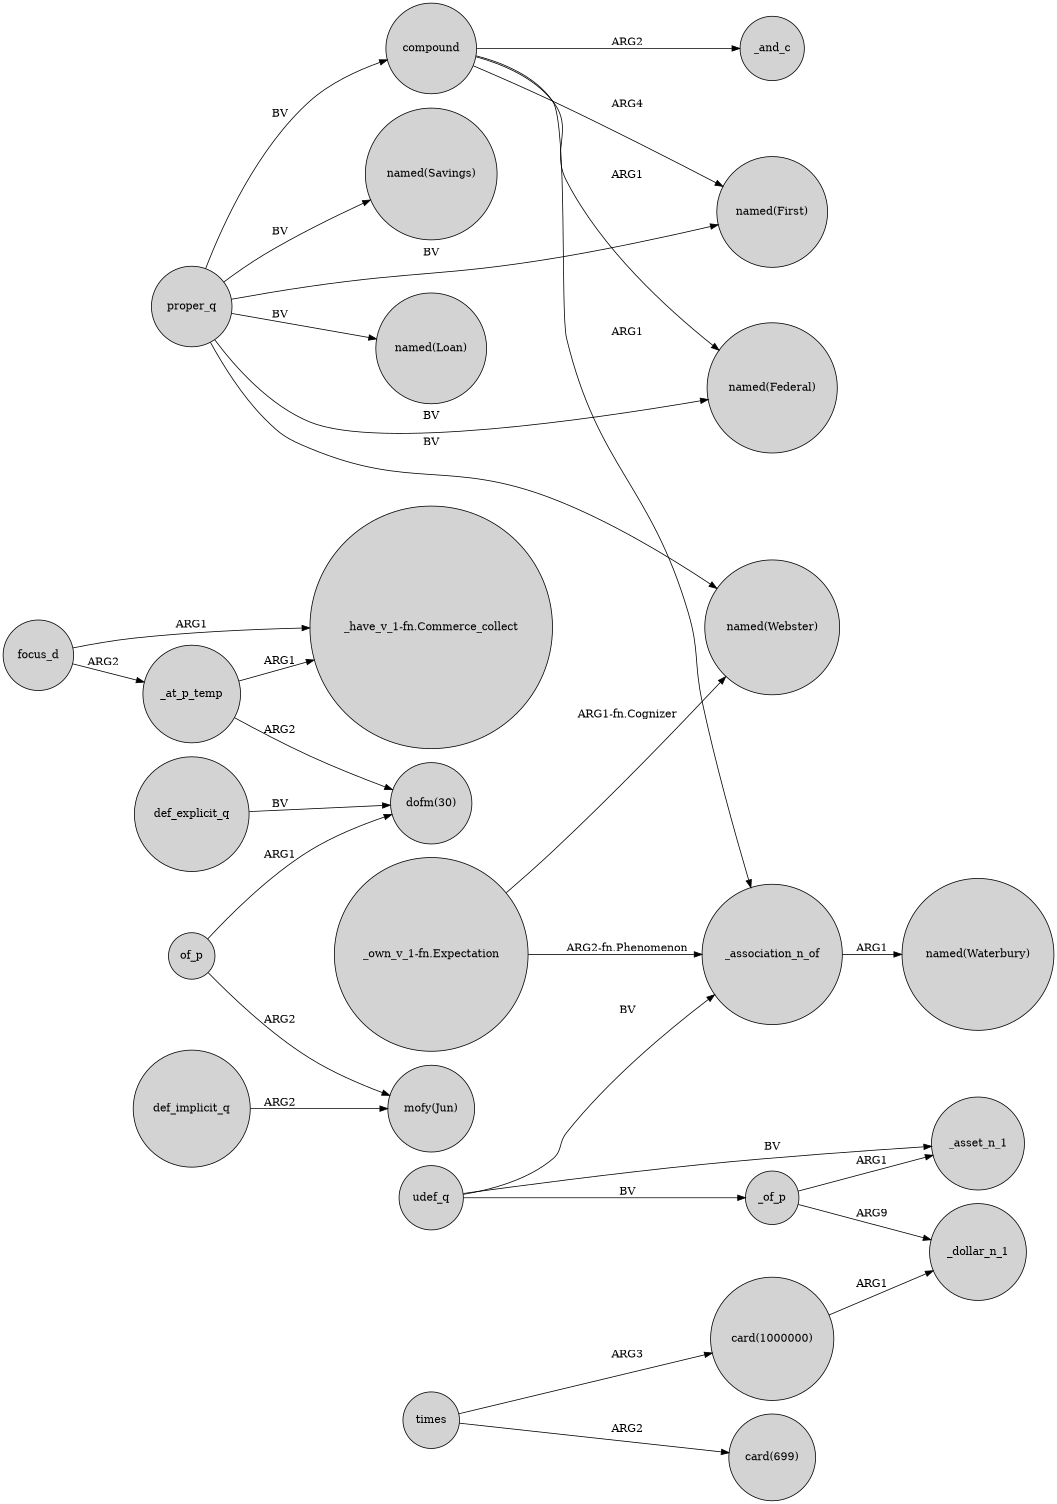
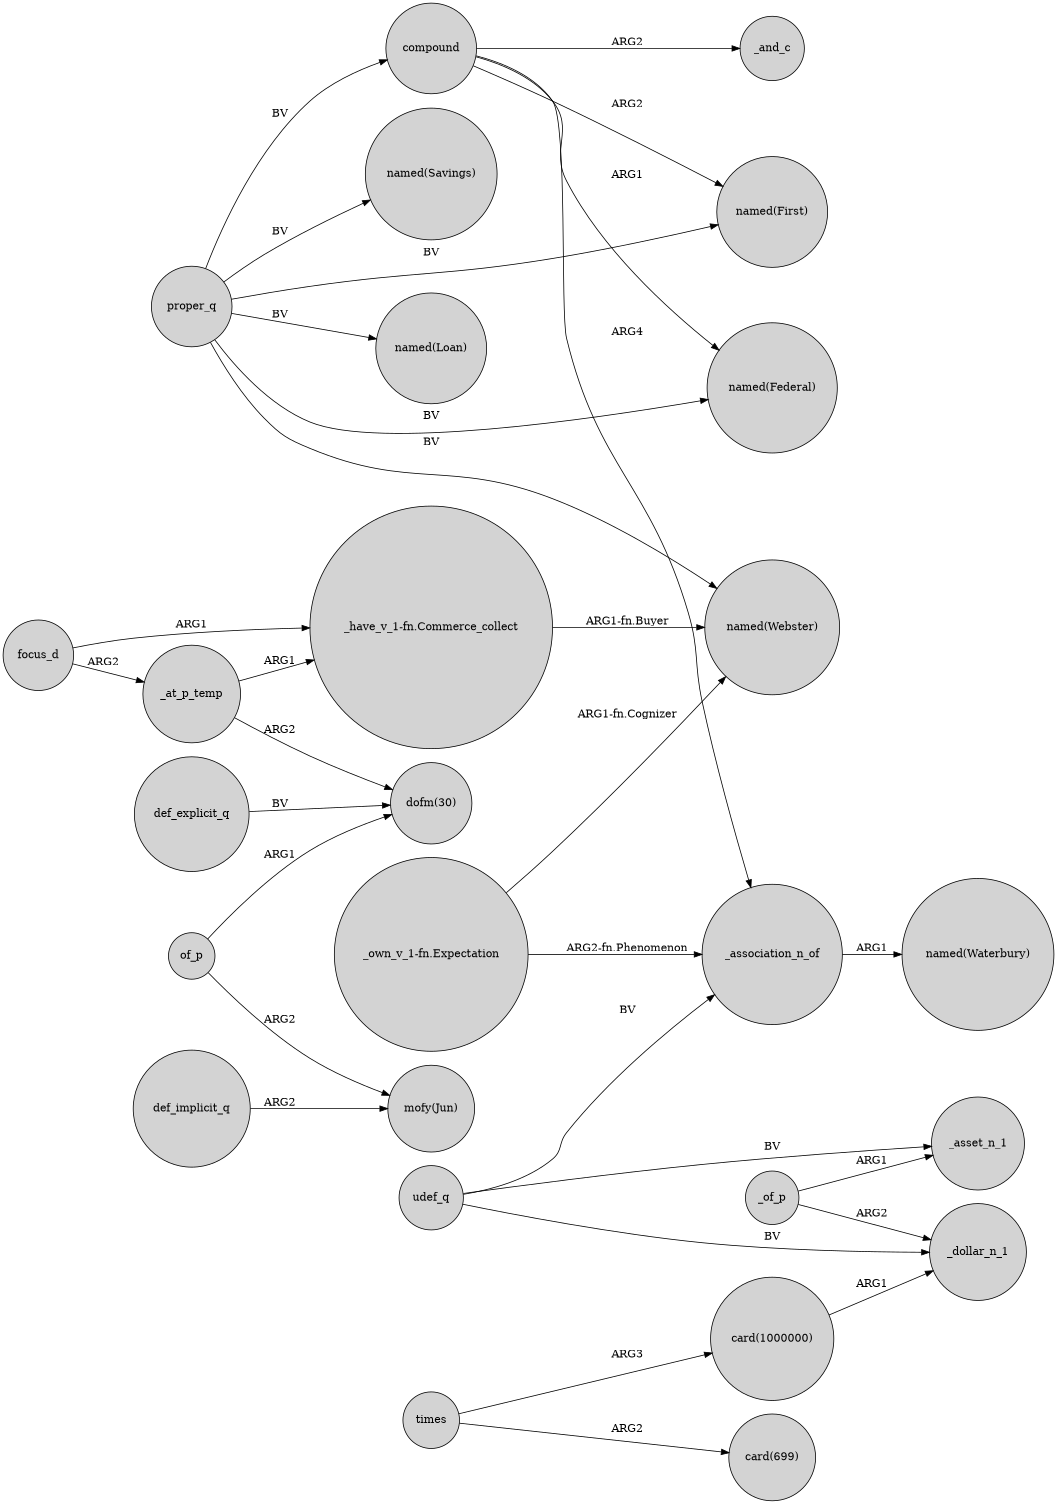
(627, 105) -> (627, 105)
(627, 332) -> (627, 332)
none -> (625, 627)
(601, 1198) -> (691, 1241)
(872, 1214) -> (872, 1214)
